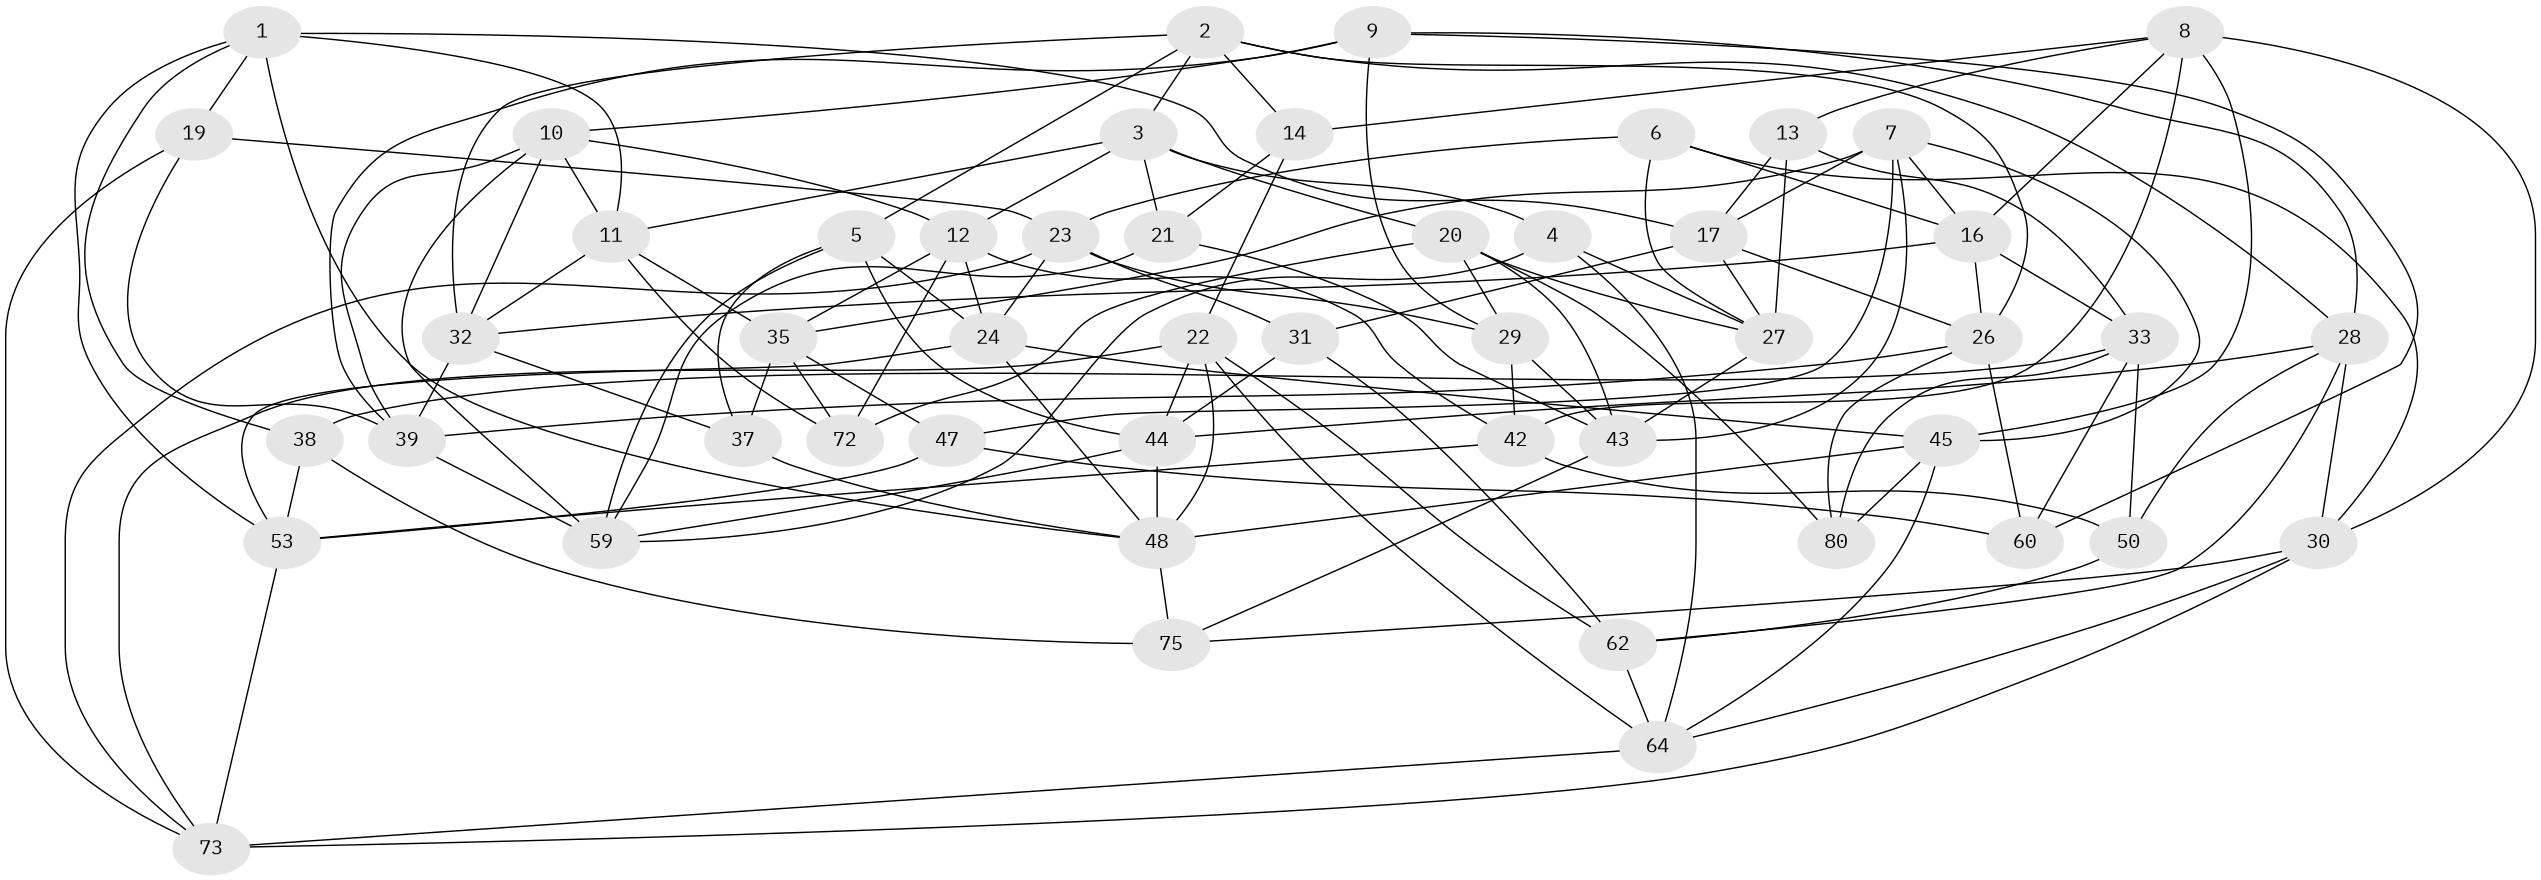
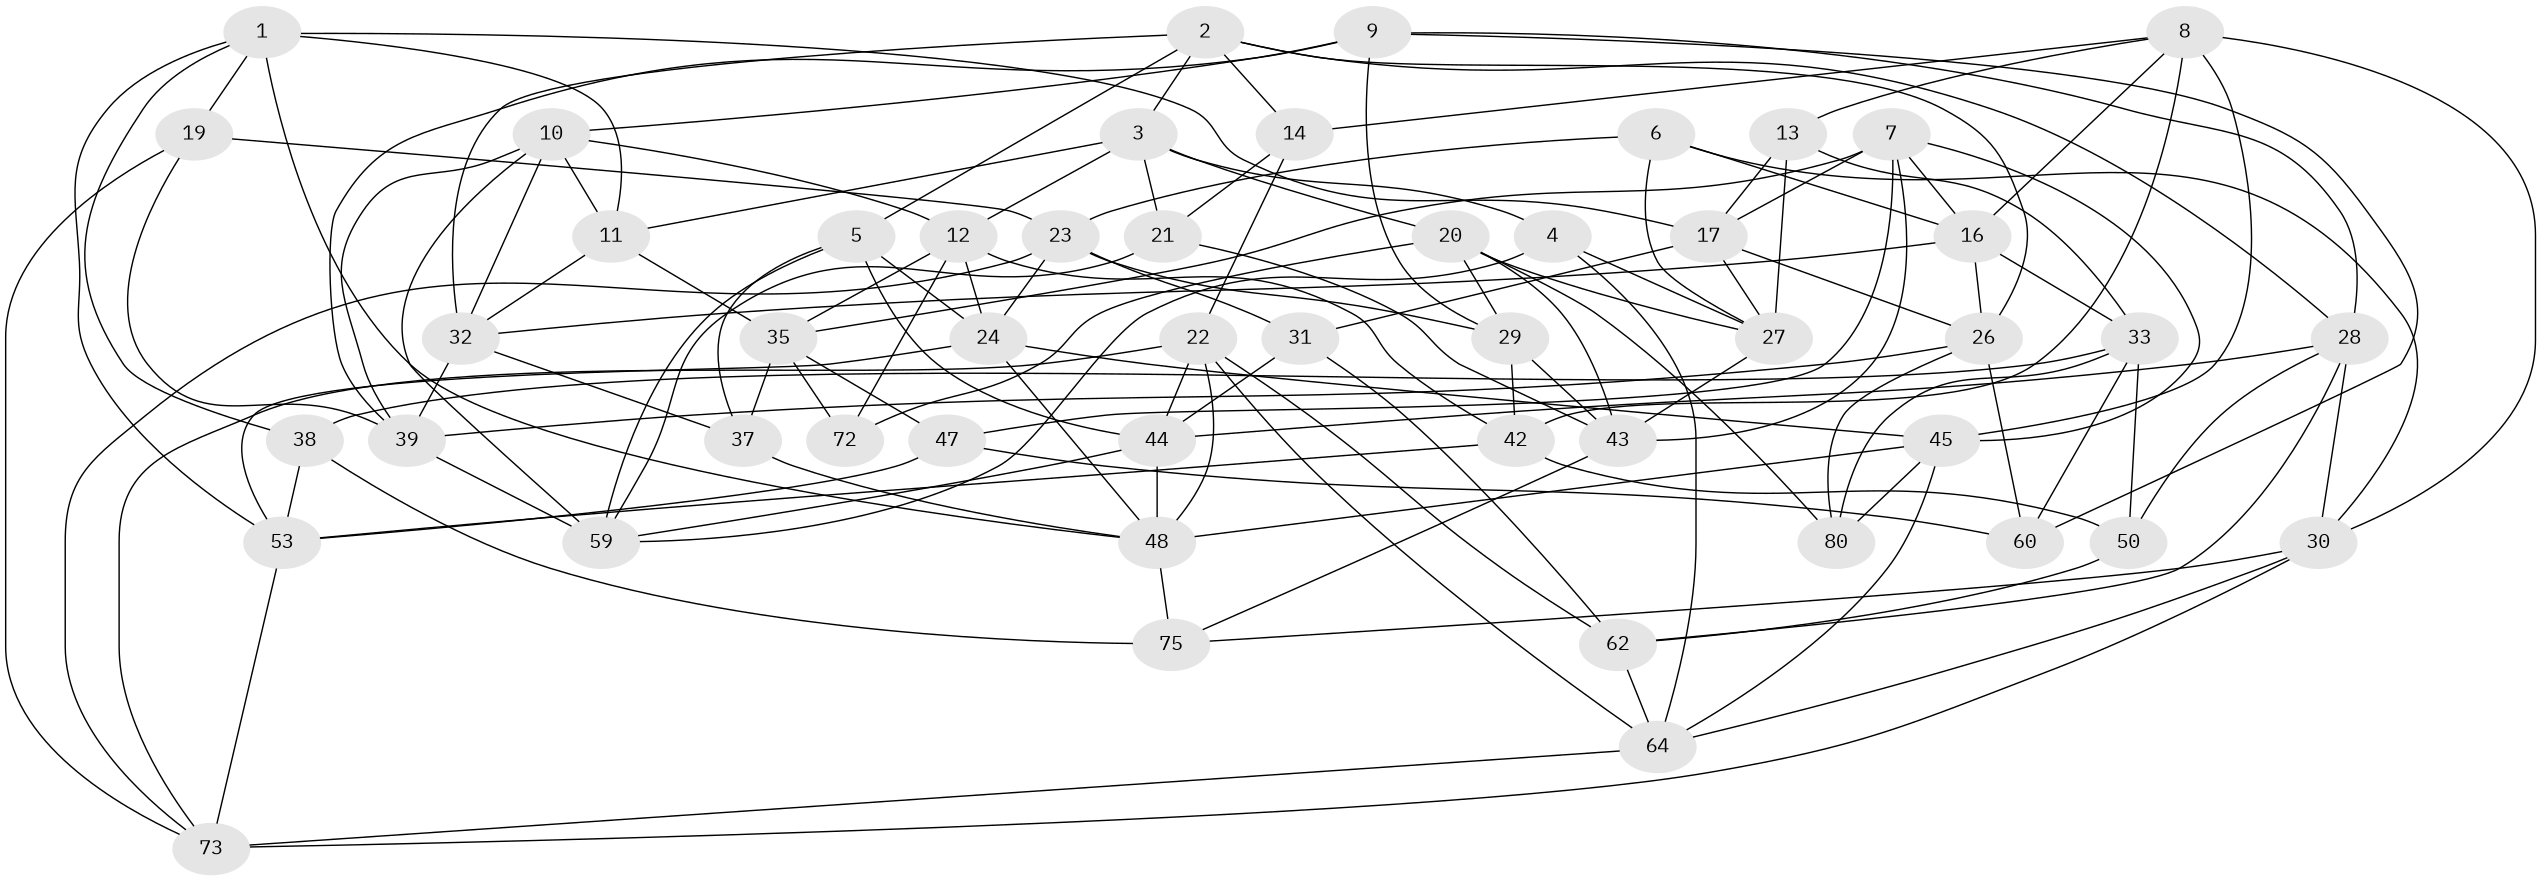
(709, 347) -> none
